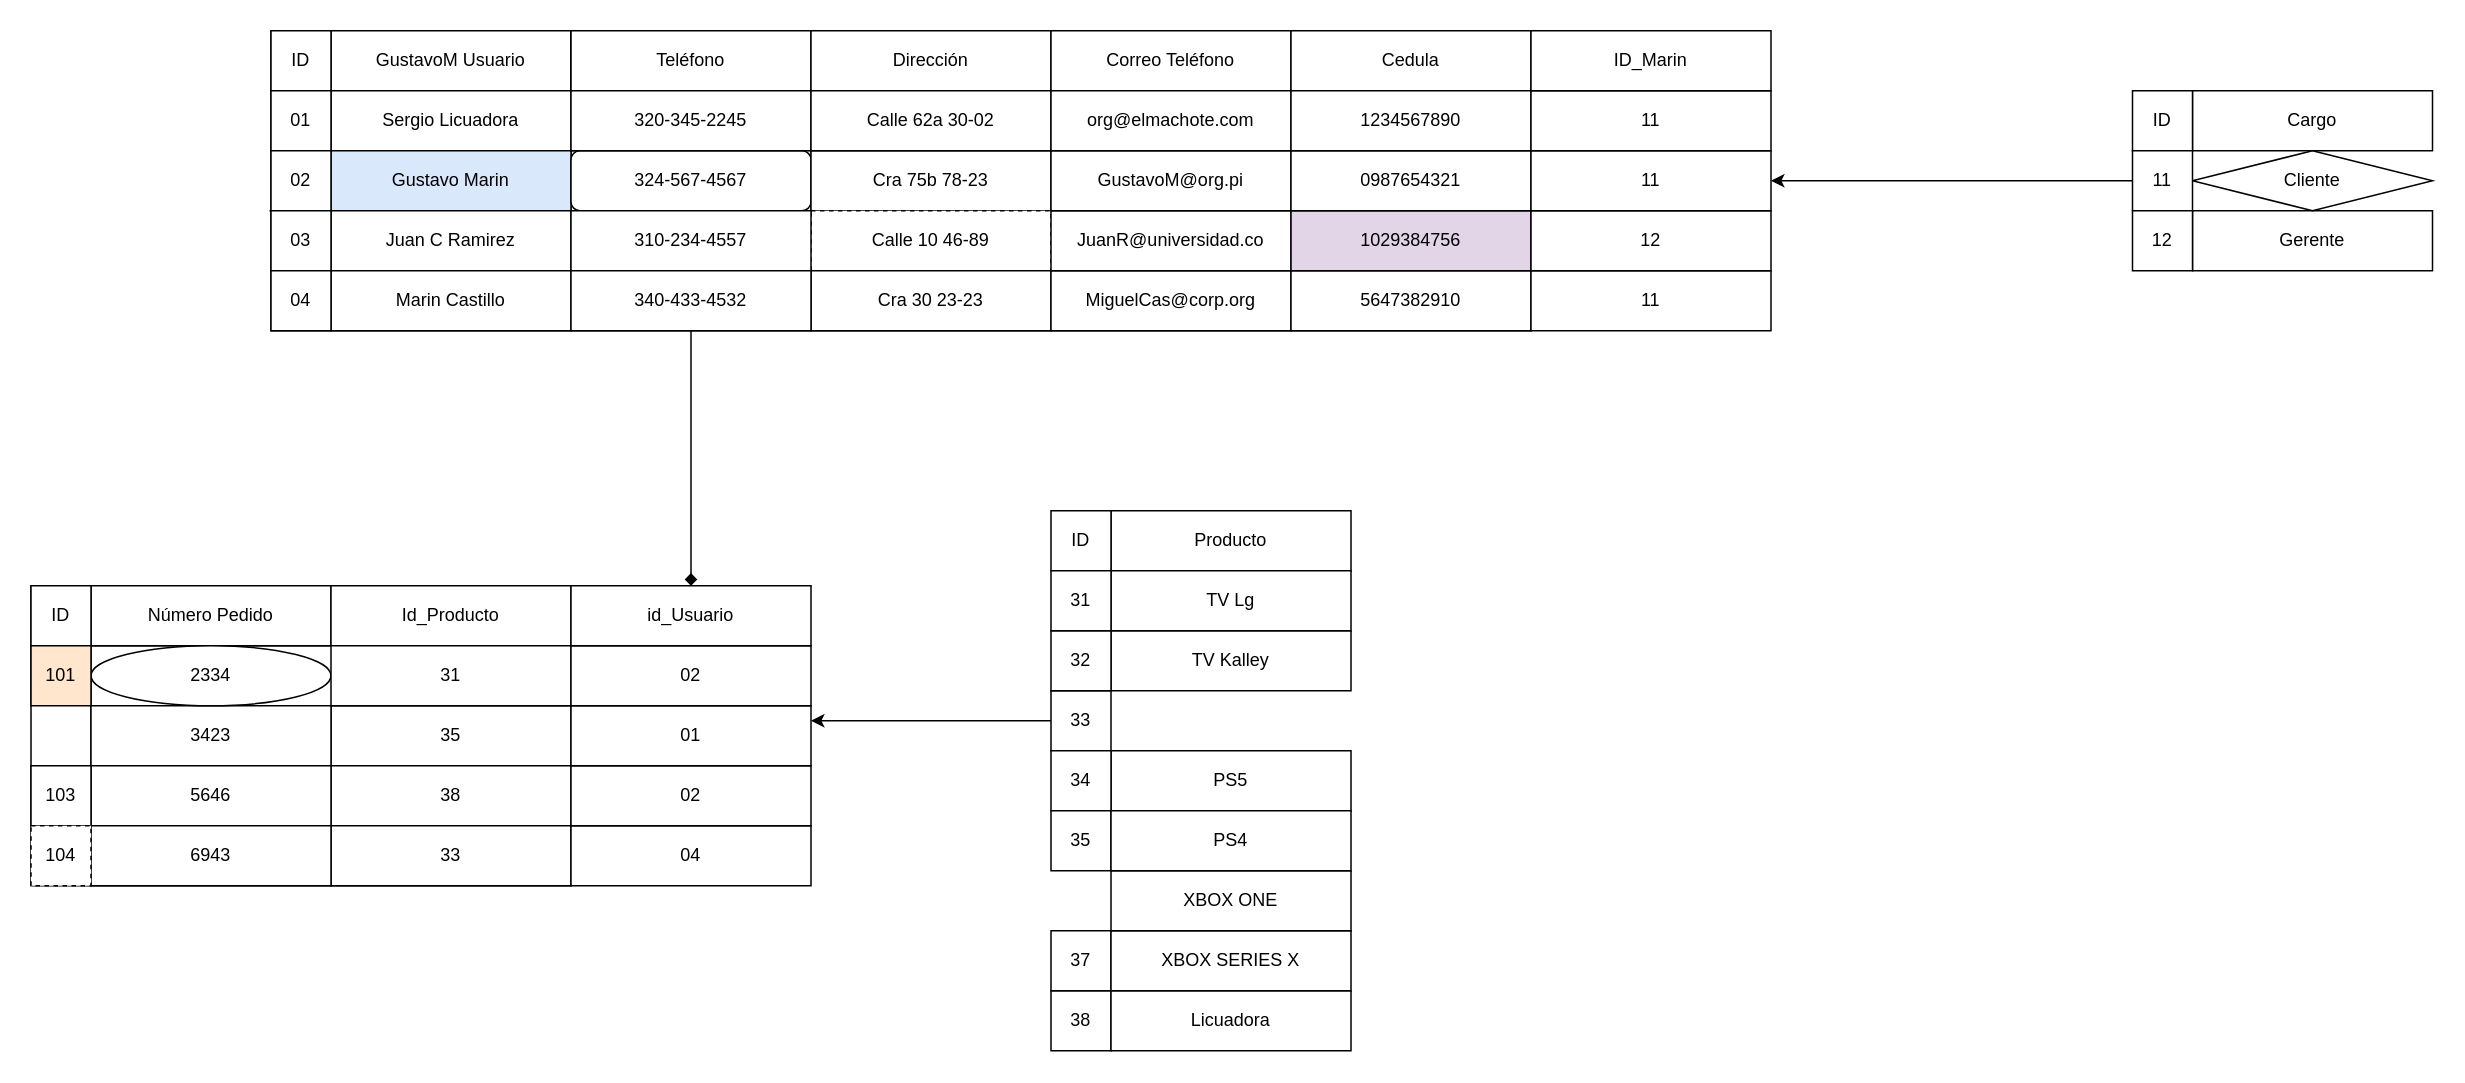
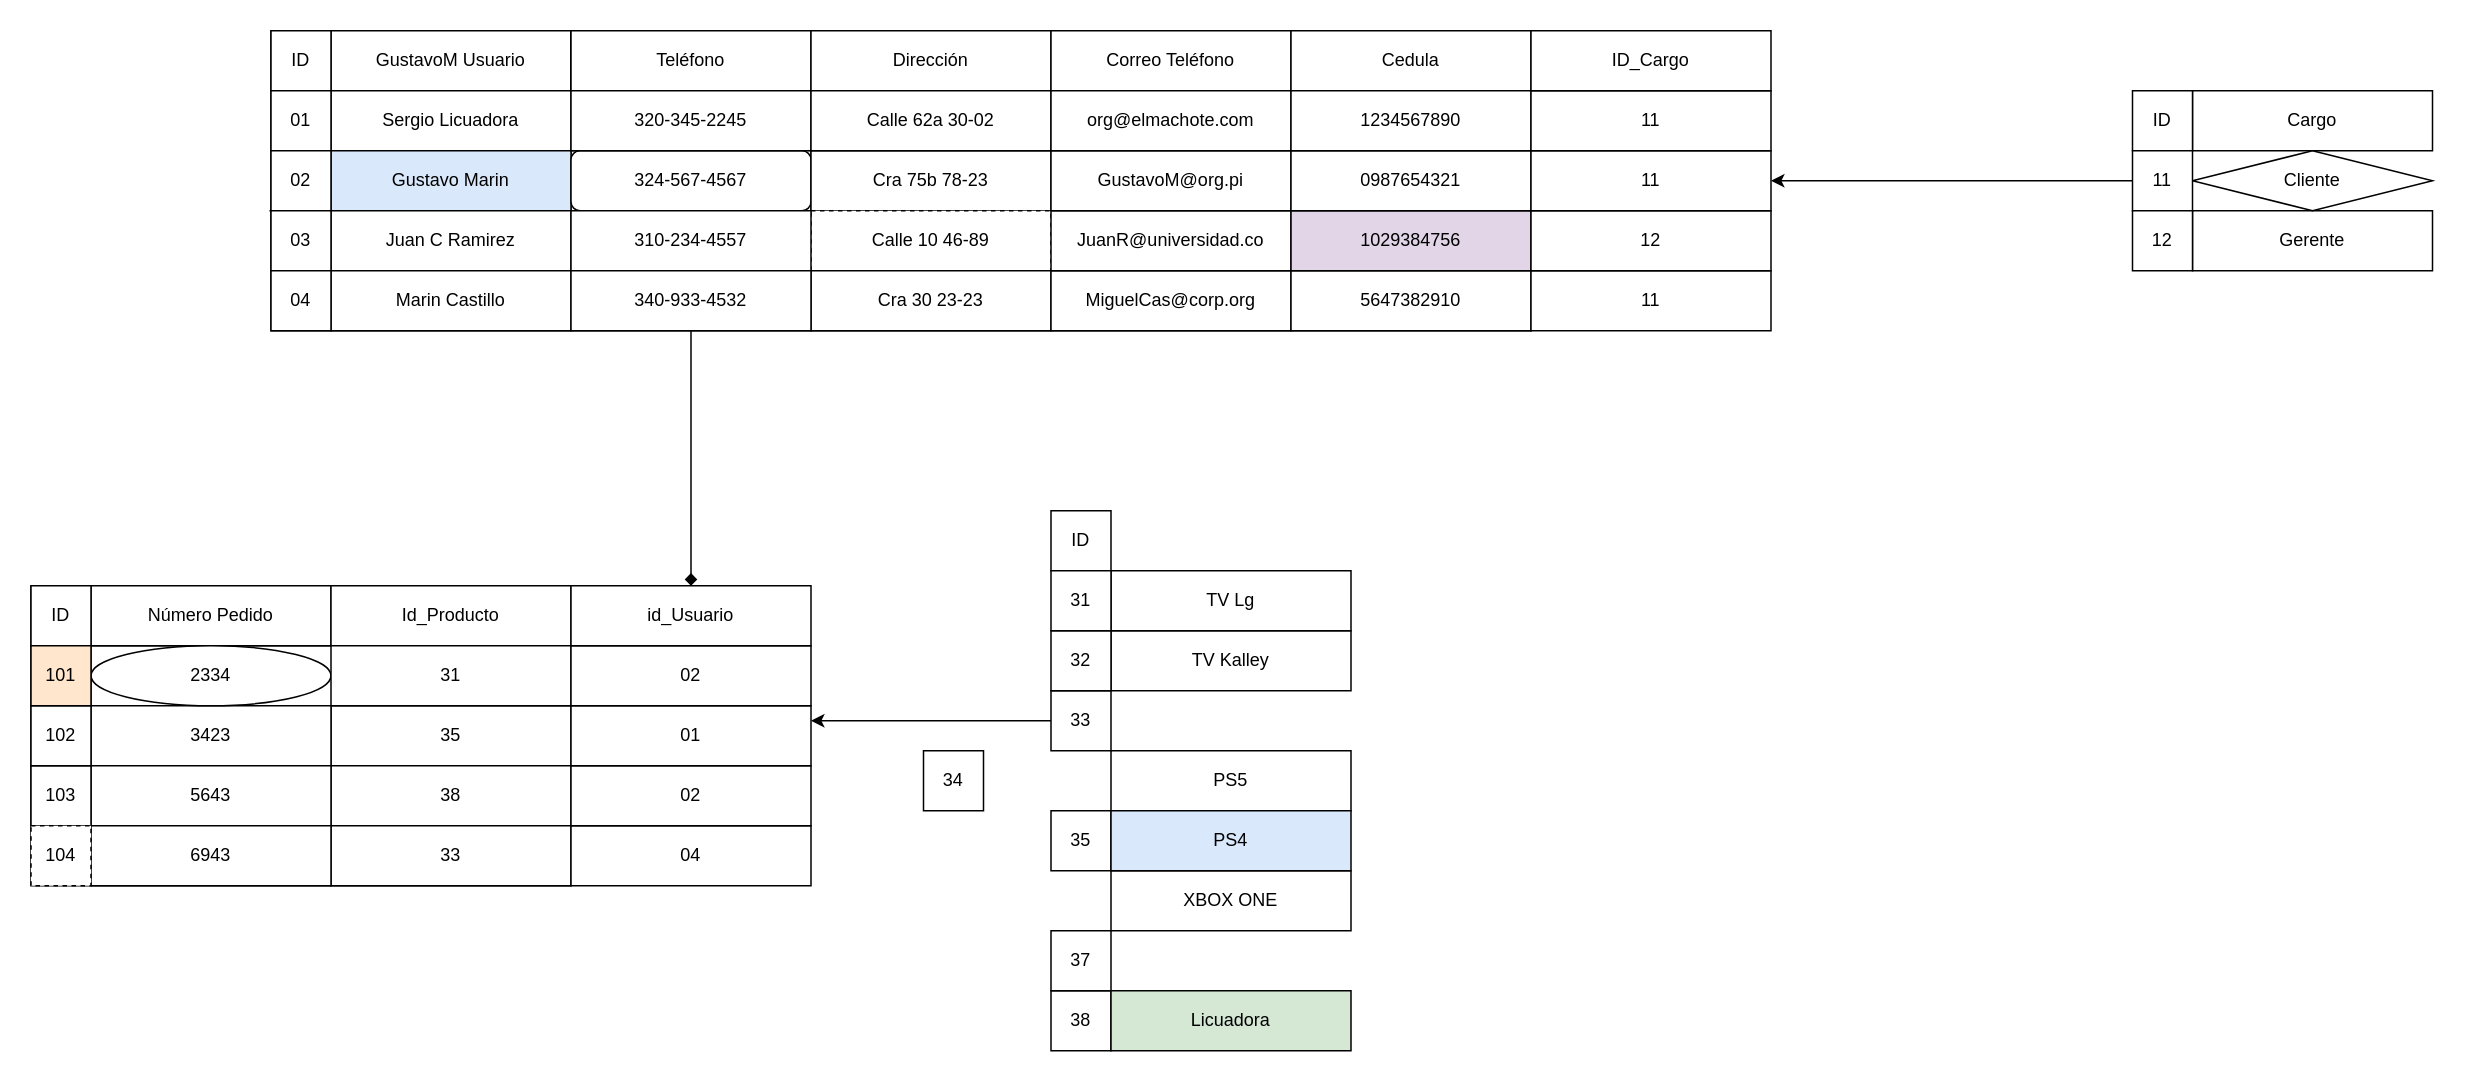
(1651, 61) -> (1651, 61)
(691, 301) -> (691, 301)
(1231, 541) -> none
none -> (61, 736)
(1081, 781) -> (953, 781)
(211, 796) -> (211, 796)
(1231, 841) -> (1231, 841)
(1231, 961) -> none
(1231, 1021) -> (1231, 1021)
